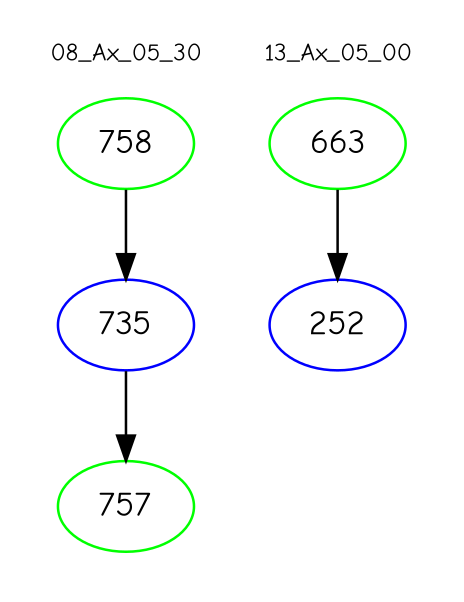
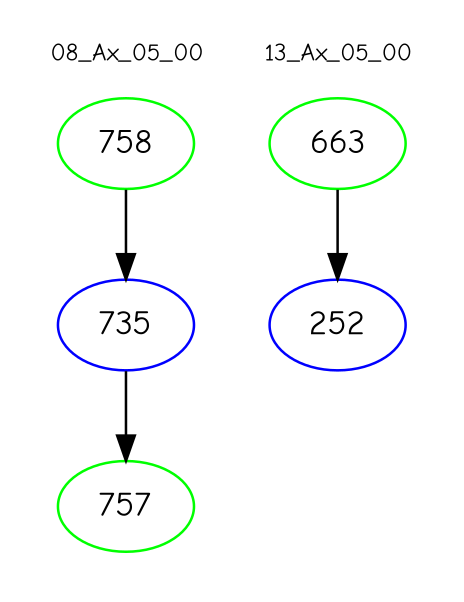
(127, 54) -> (127, 54)
